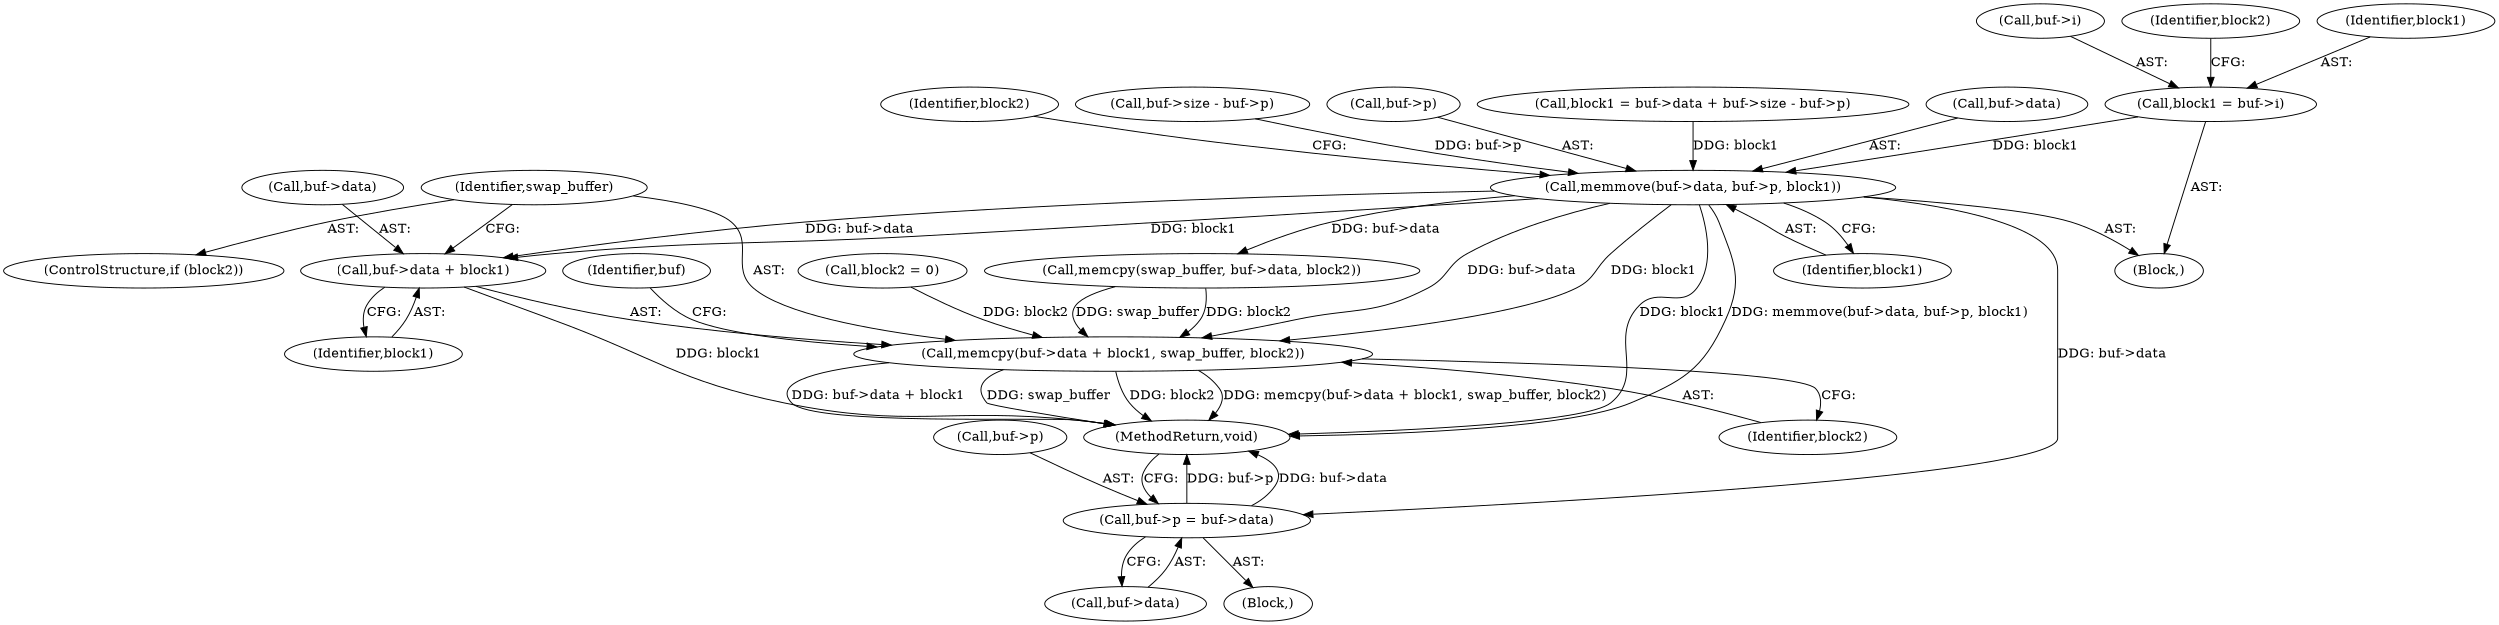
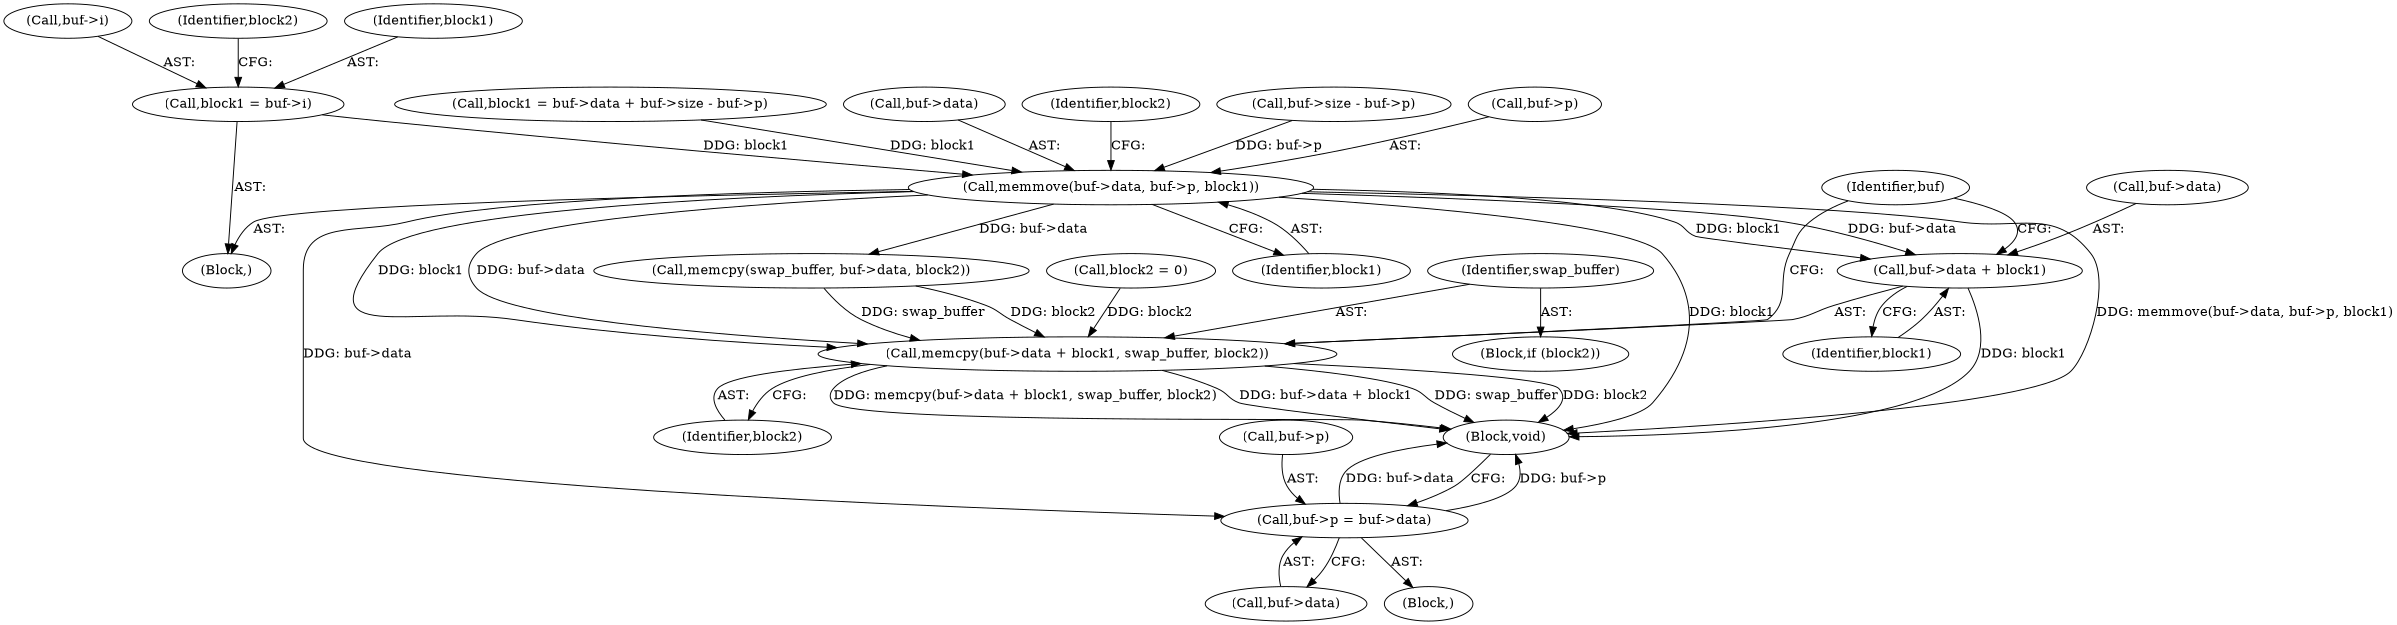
(483, 226) -> (2001, 213)
(144, 271) -> (1541, 354)
(1187, 437) -> (1506, 437)
